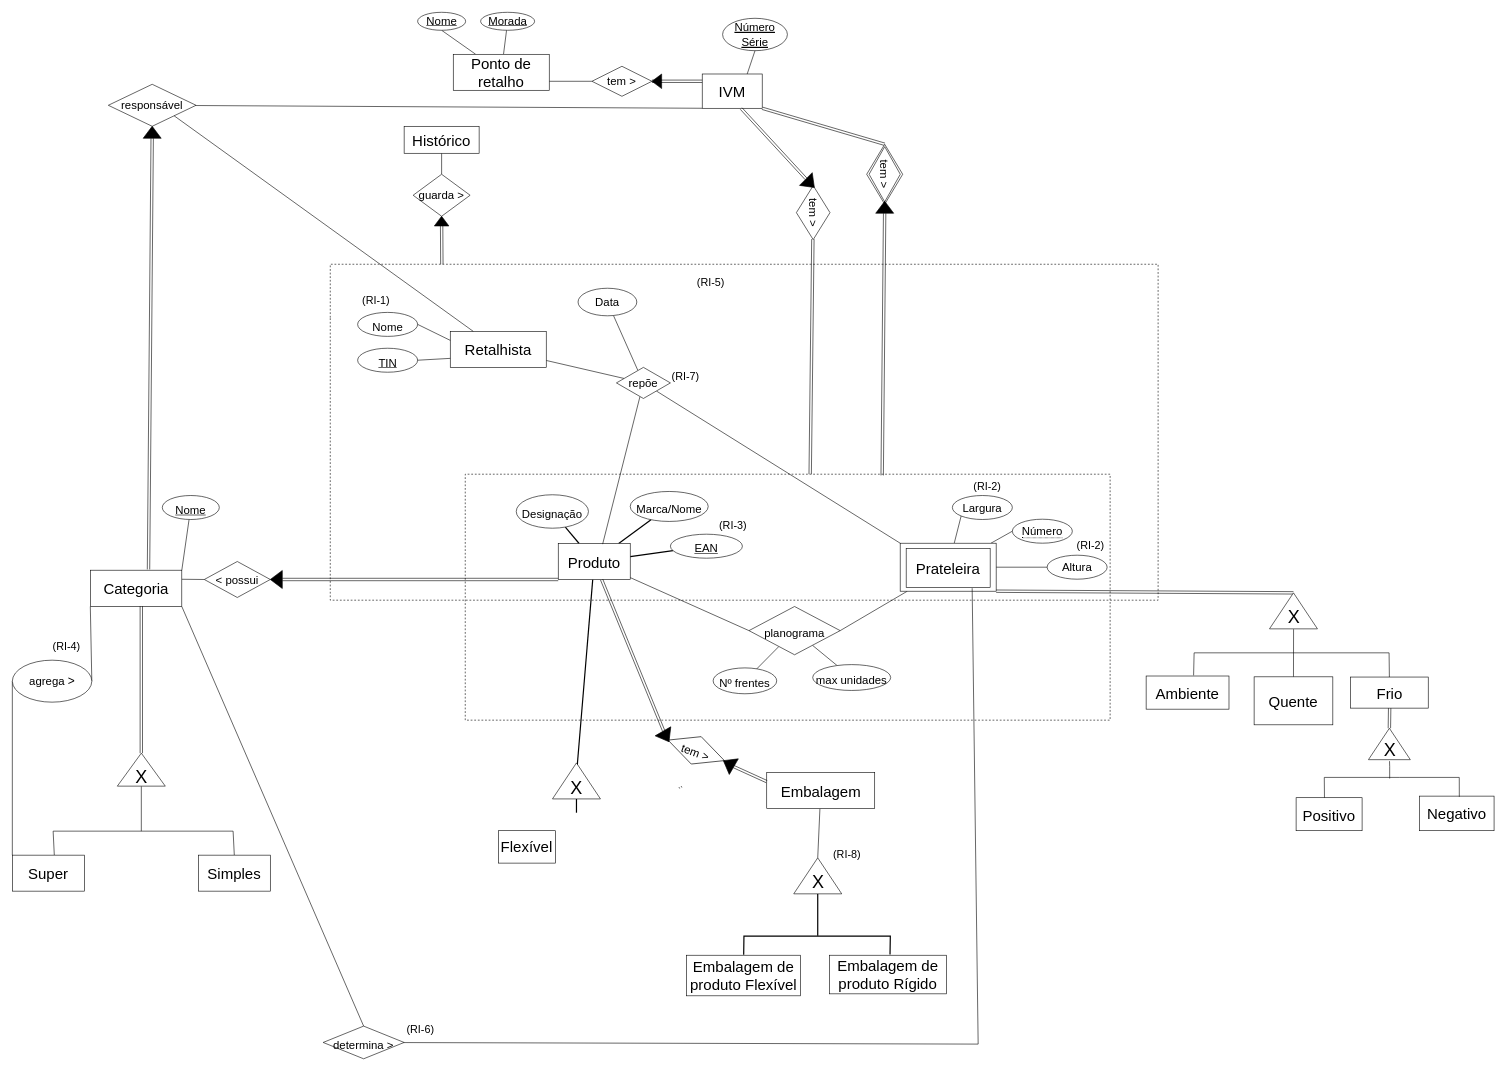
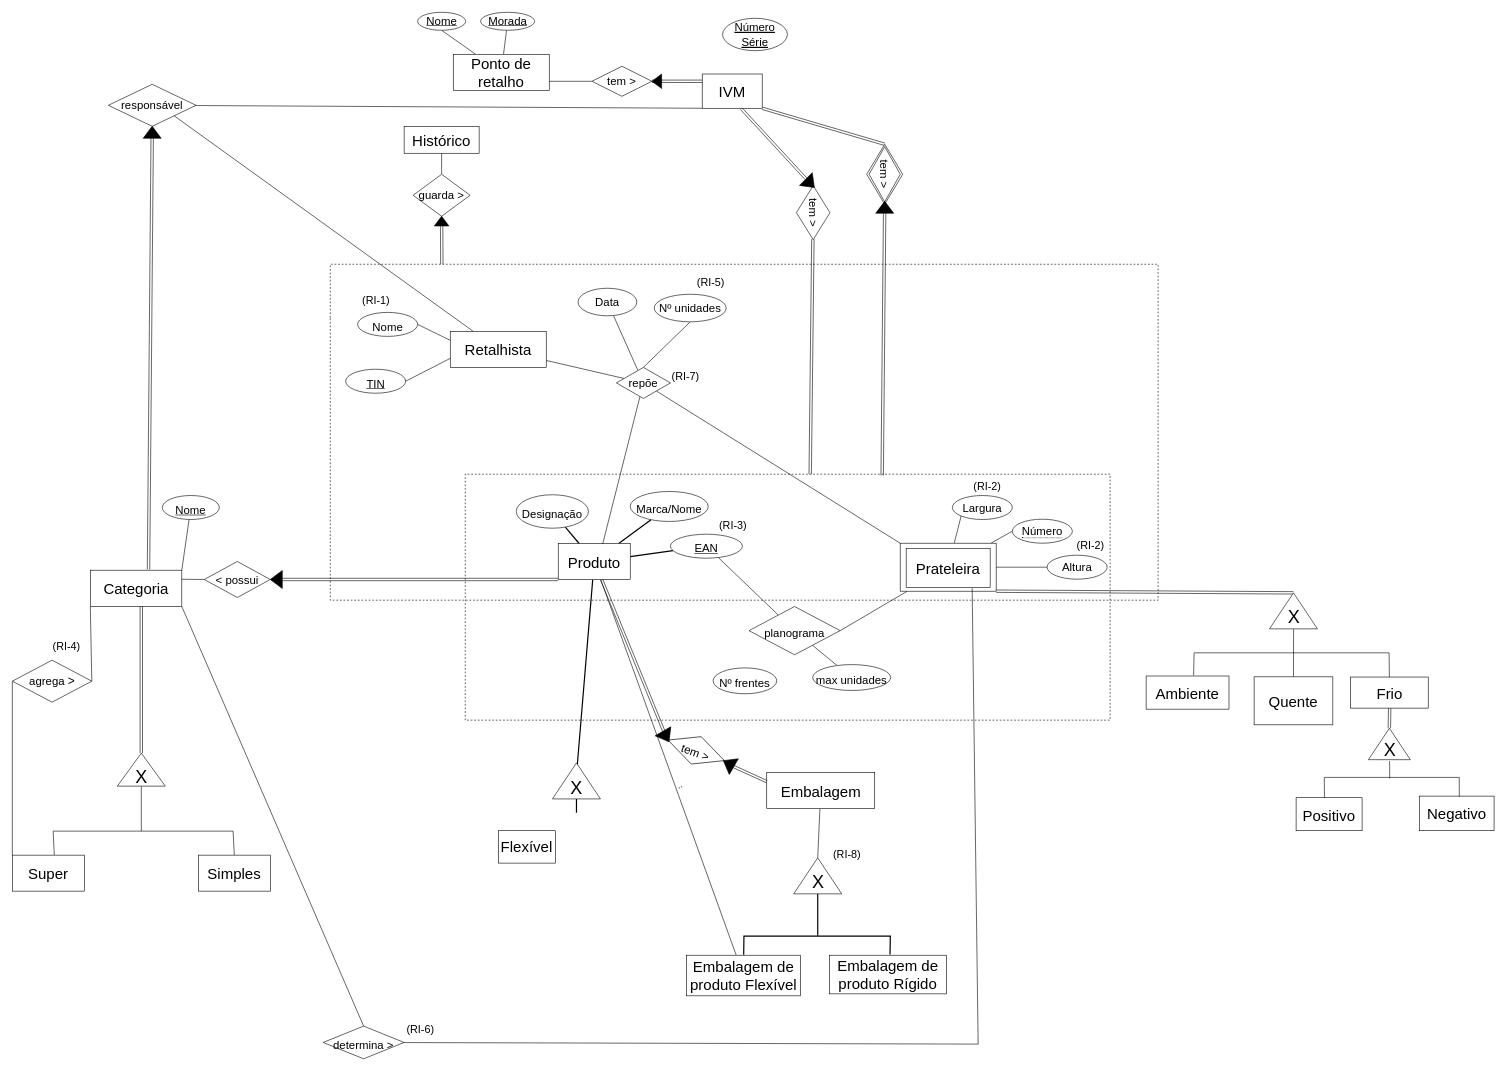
(751, 62) -> none
none -> (690, 308)
none -> (667, 345)
(388, 360) -> (376, 381)
(716, 616) -> (676, 789)
(768, 657) -> (749, 587)
(52, 681) -> (52, 681)
